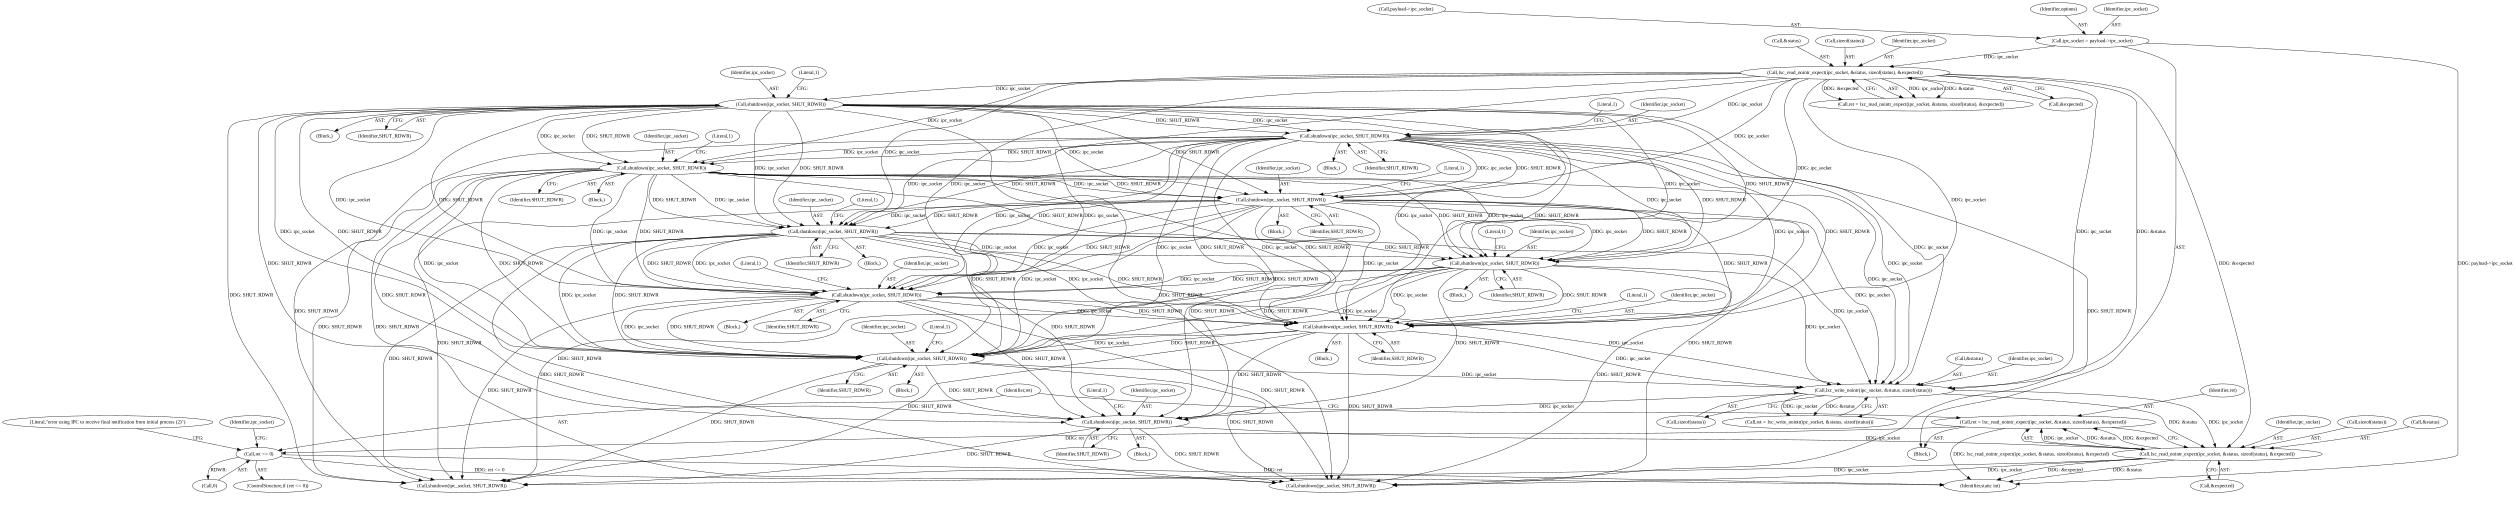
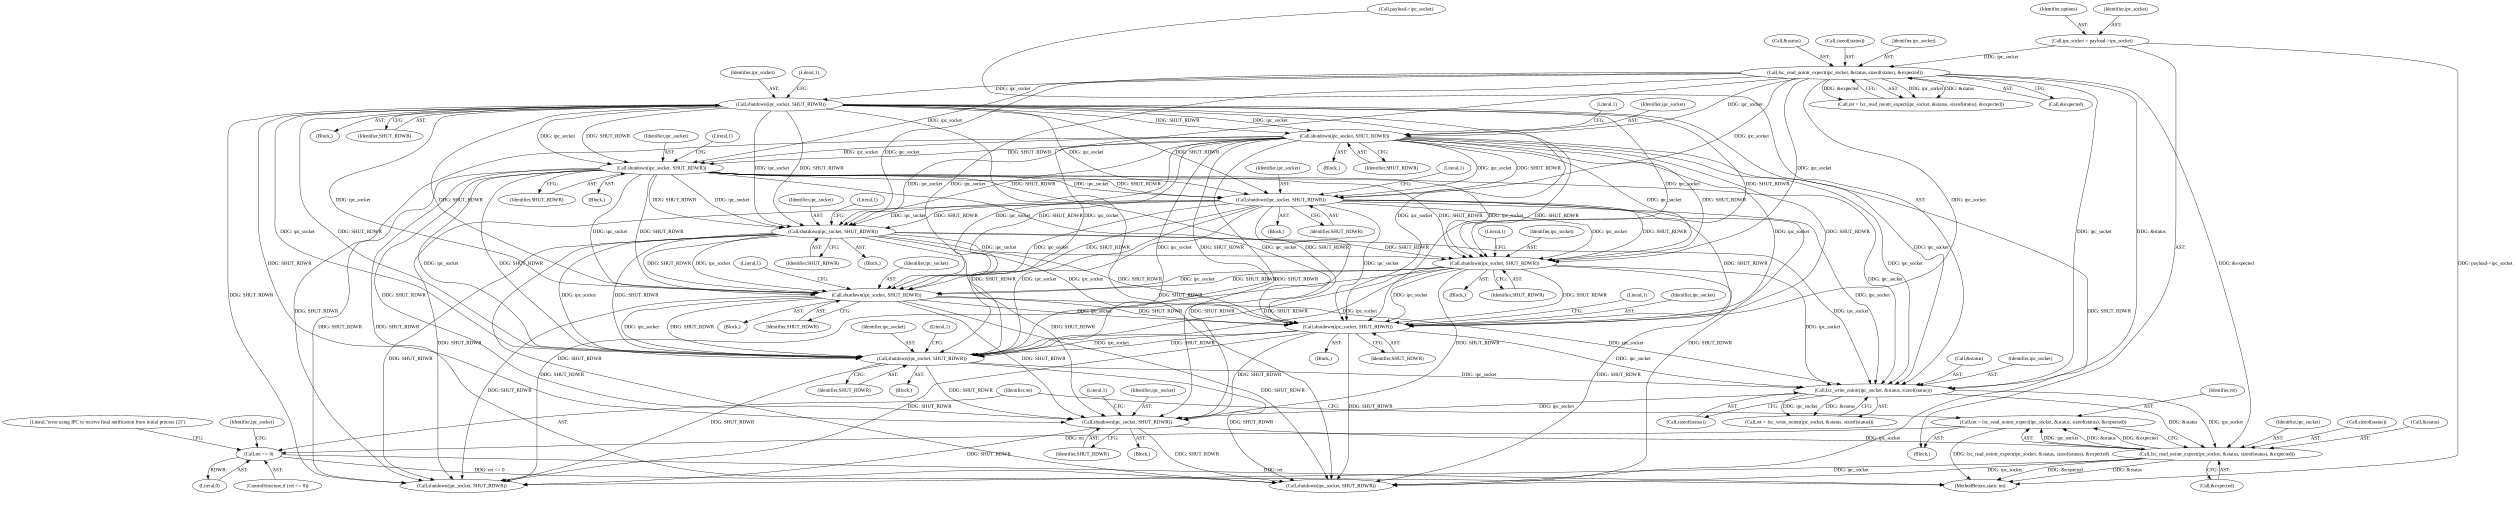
(1740, 25) -> (1379, 96)
(256, 470) -> (271, 471)
(210, 486) -> (210, 486)
(1980, 486) -> (1980, 486)
